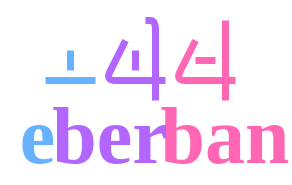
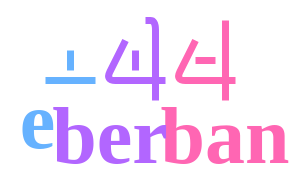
(38, 136) -> (38, 121)
